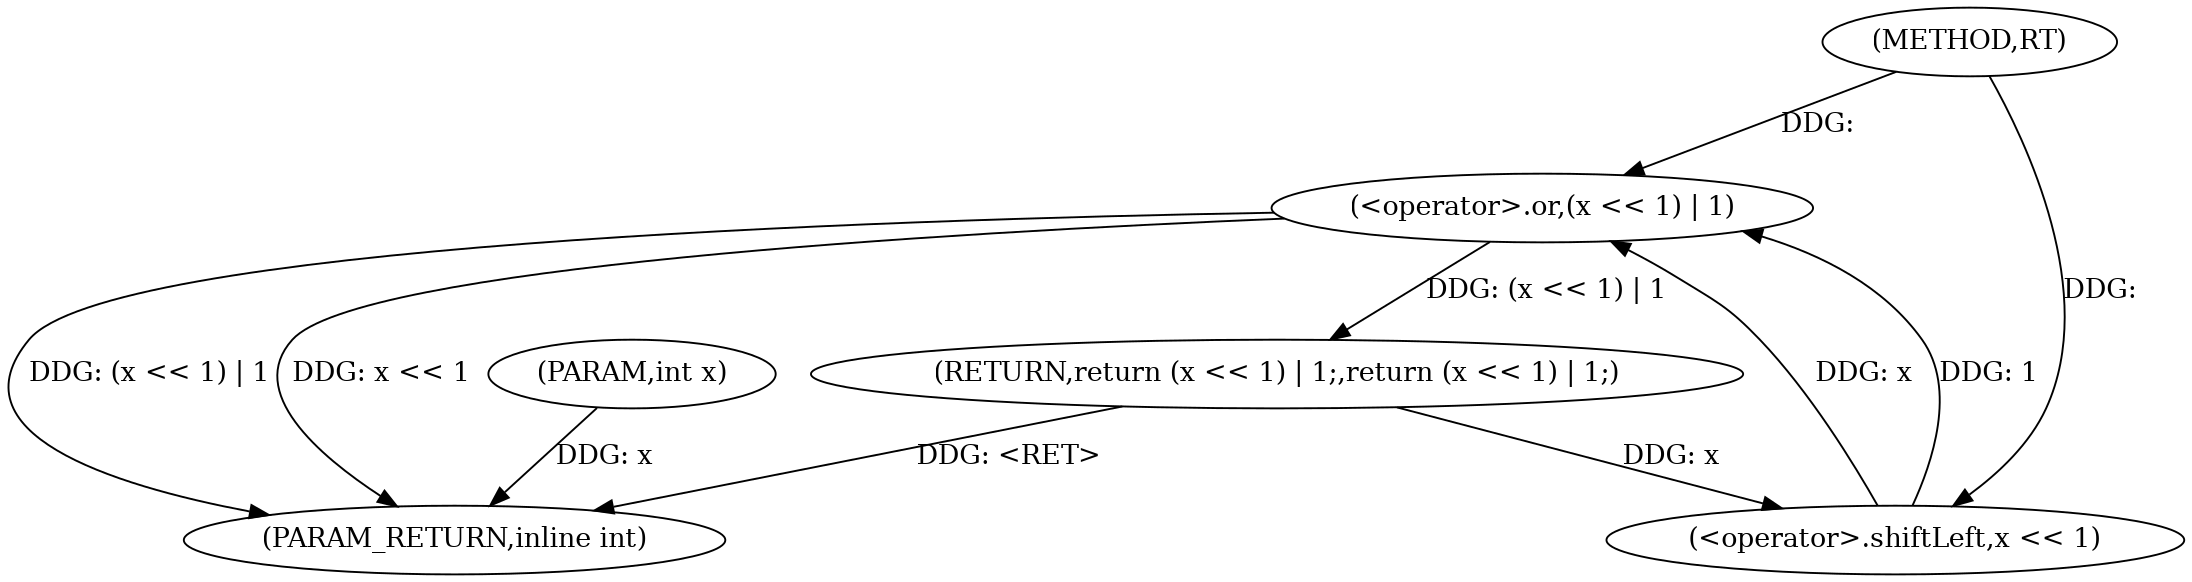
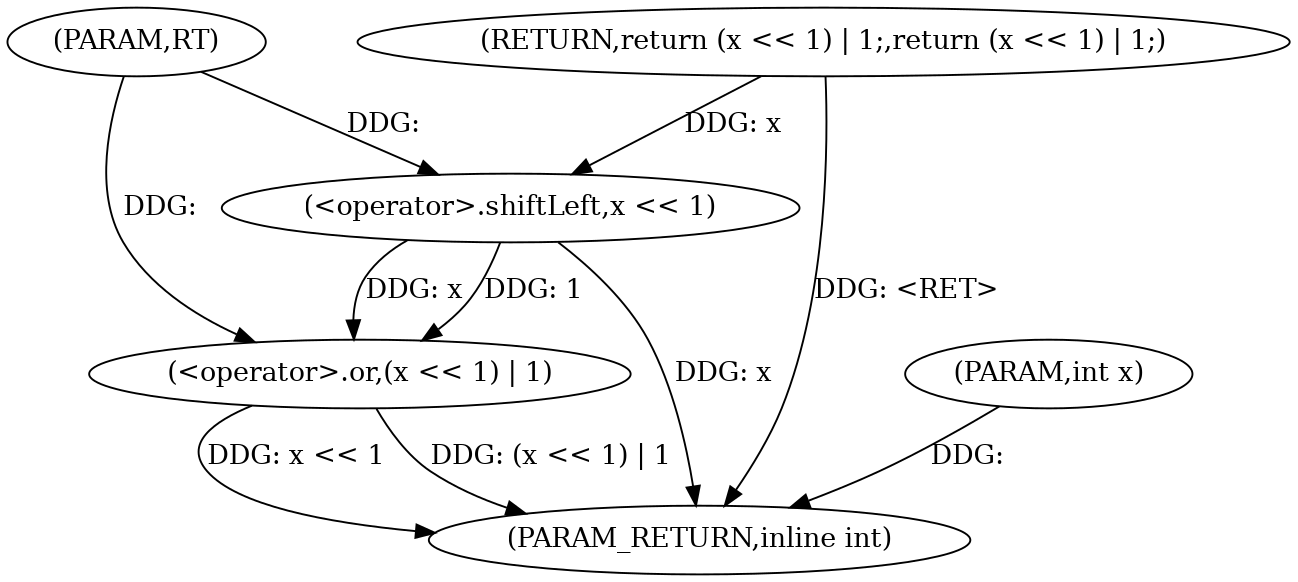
(1970, 42) -> (137, 42)
(1418, 286) -> none
none -> (653, 349)
(605, 457) -> (972, 457)
